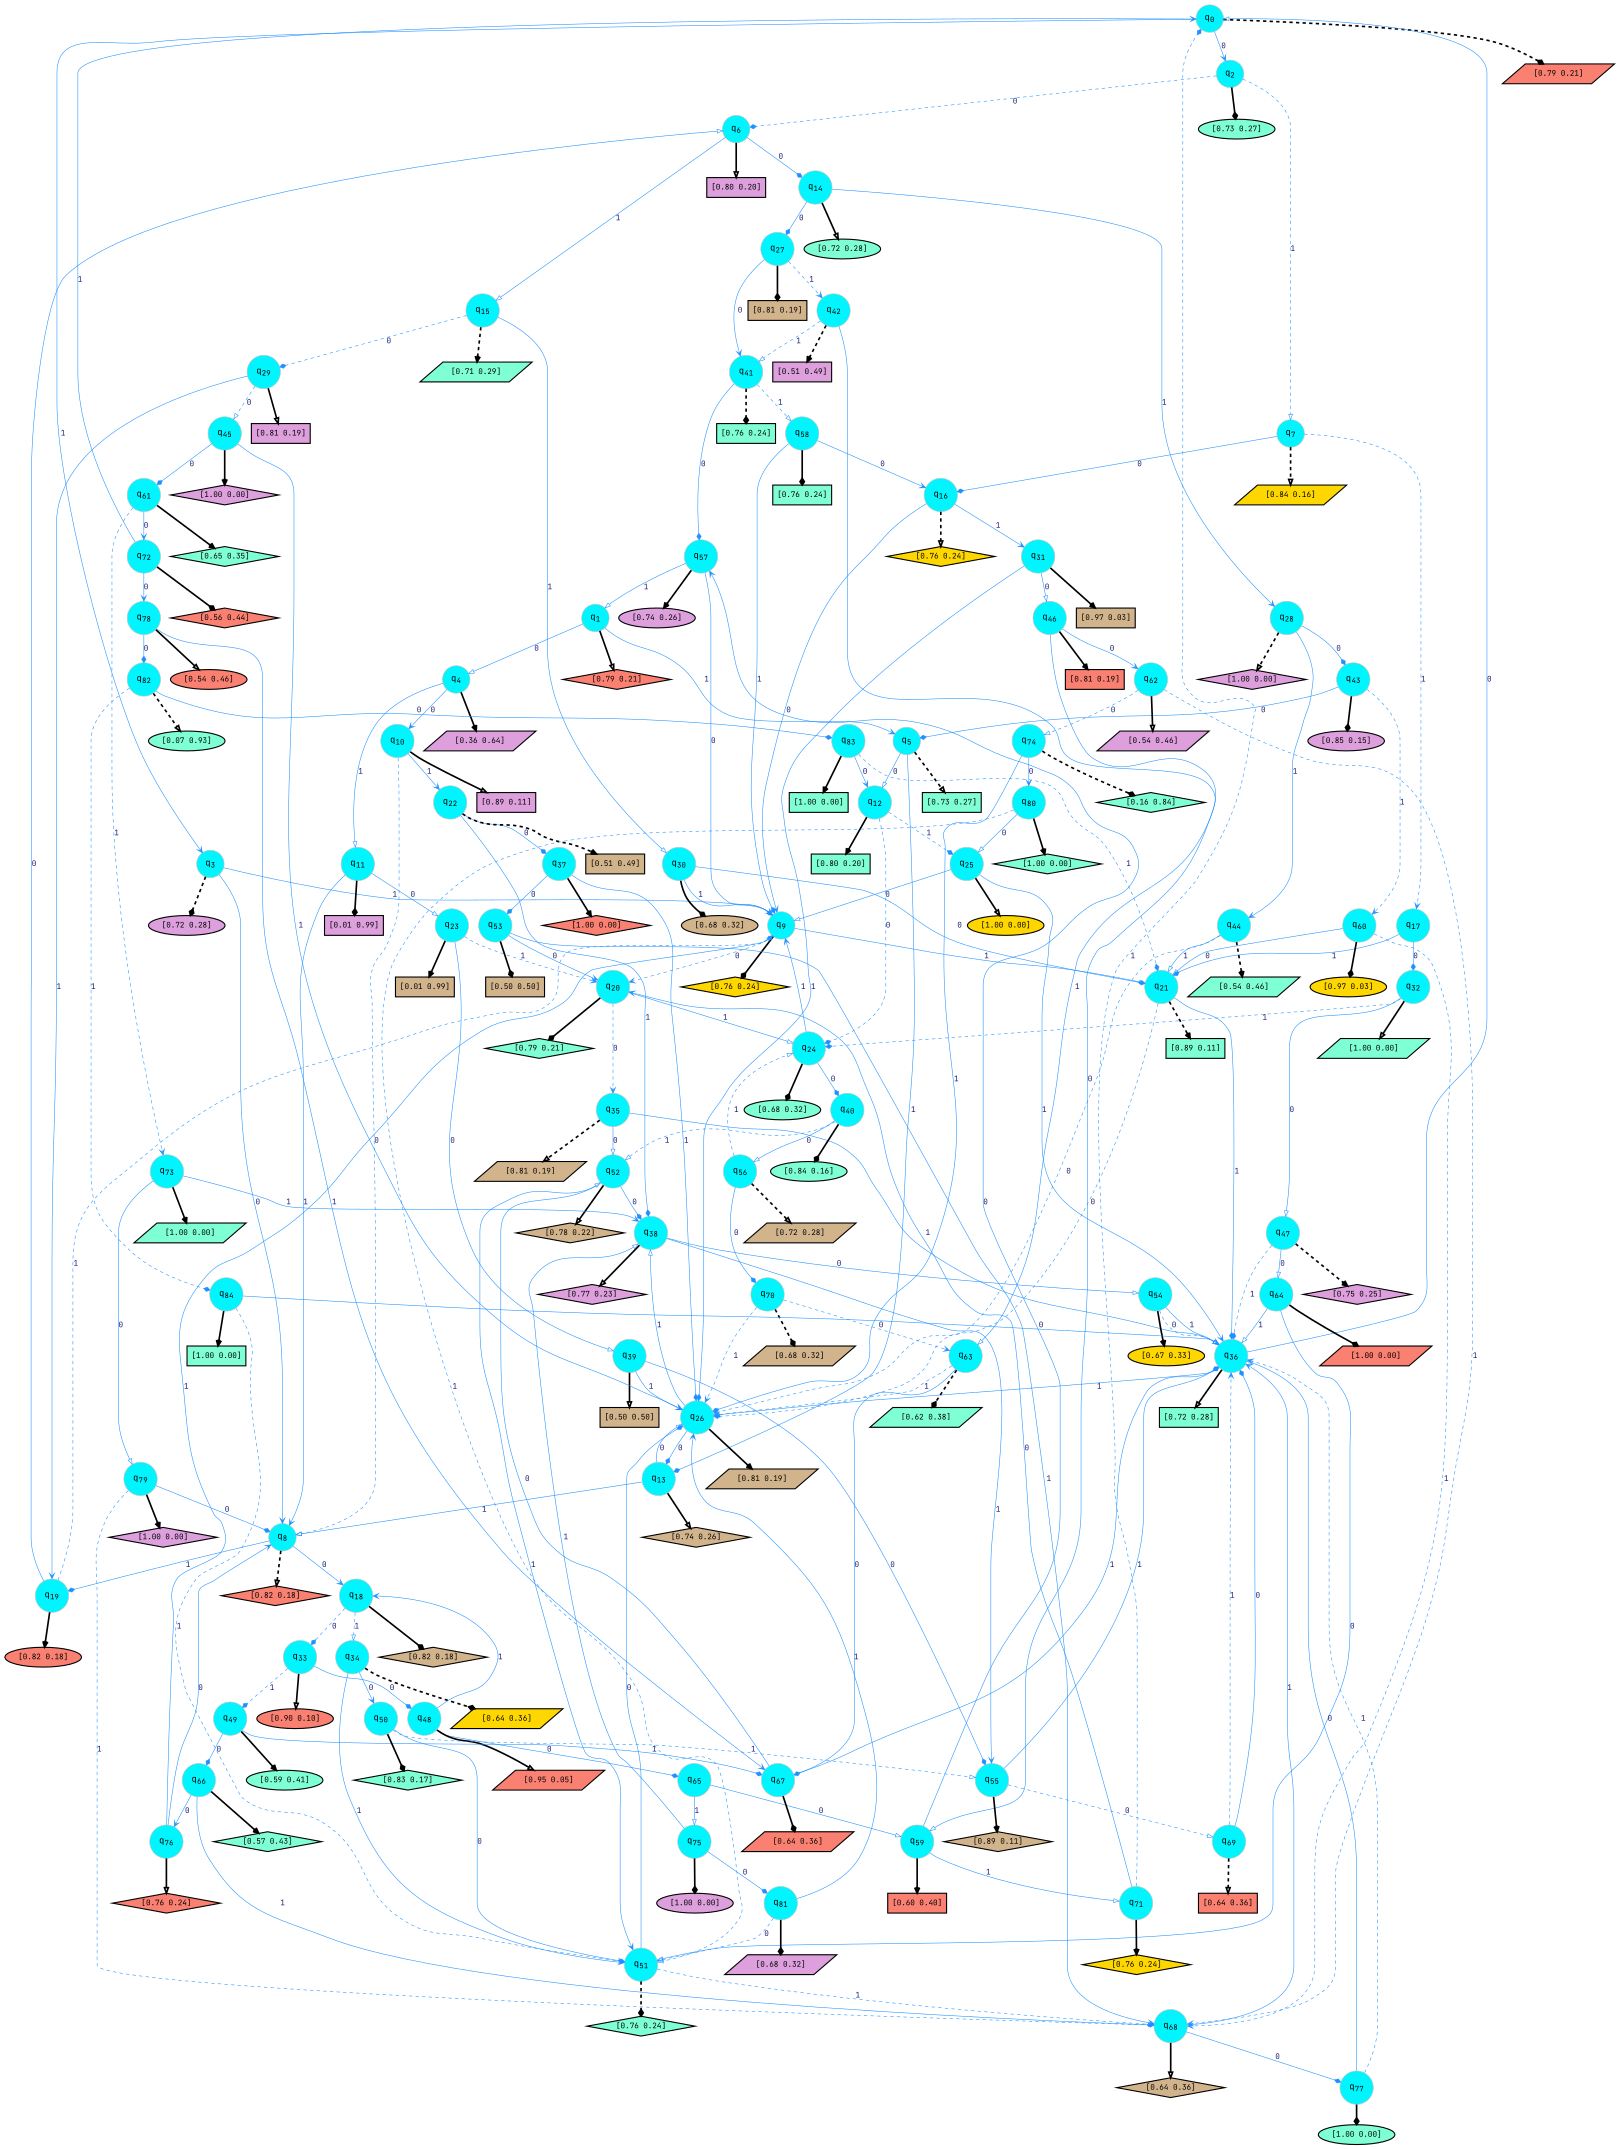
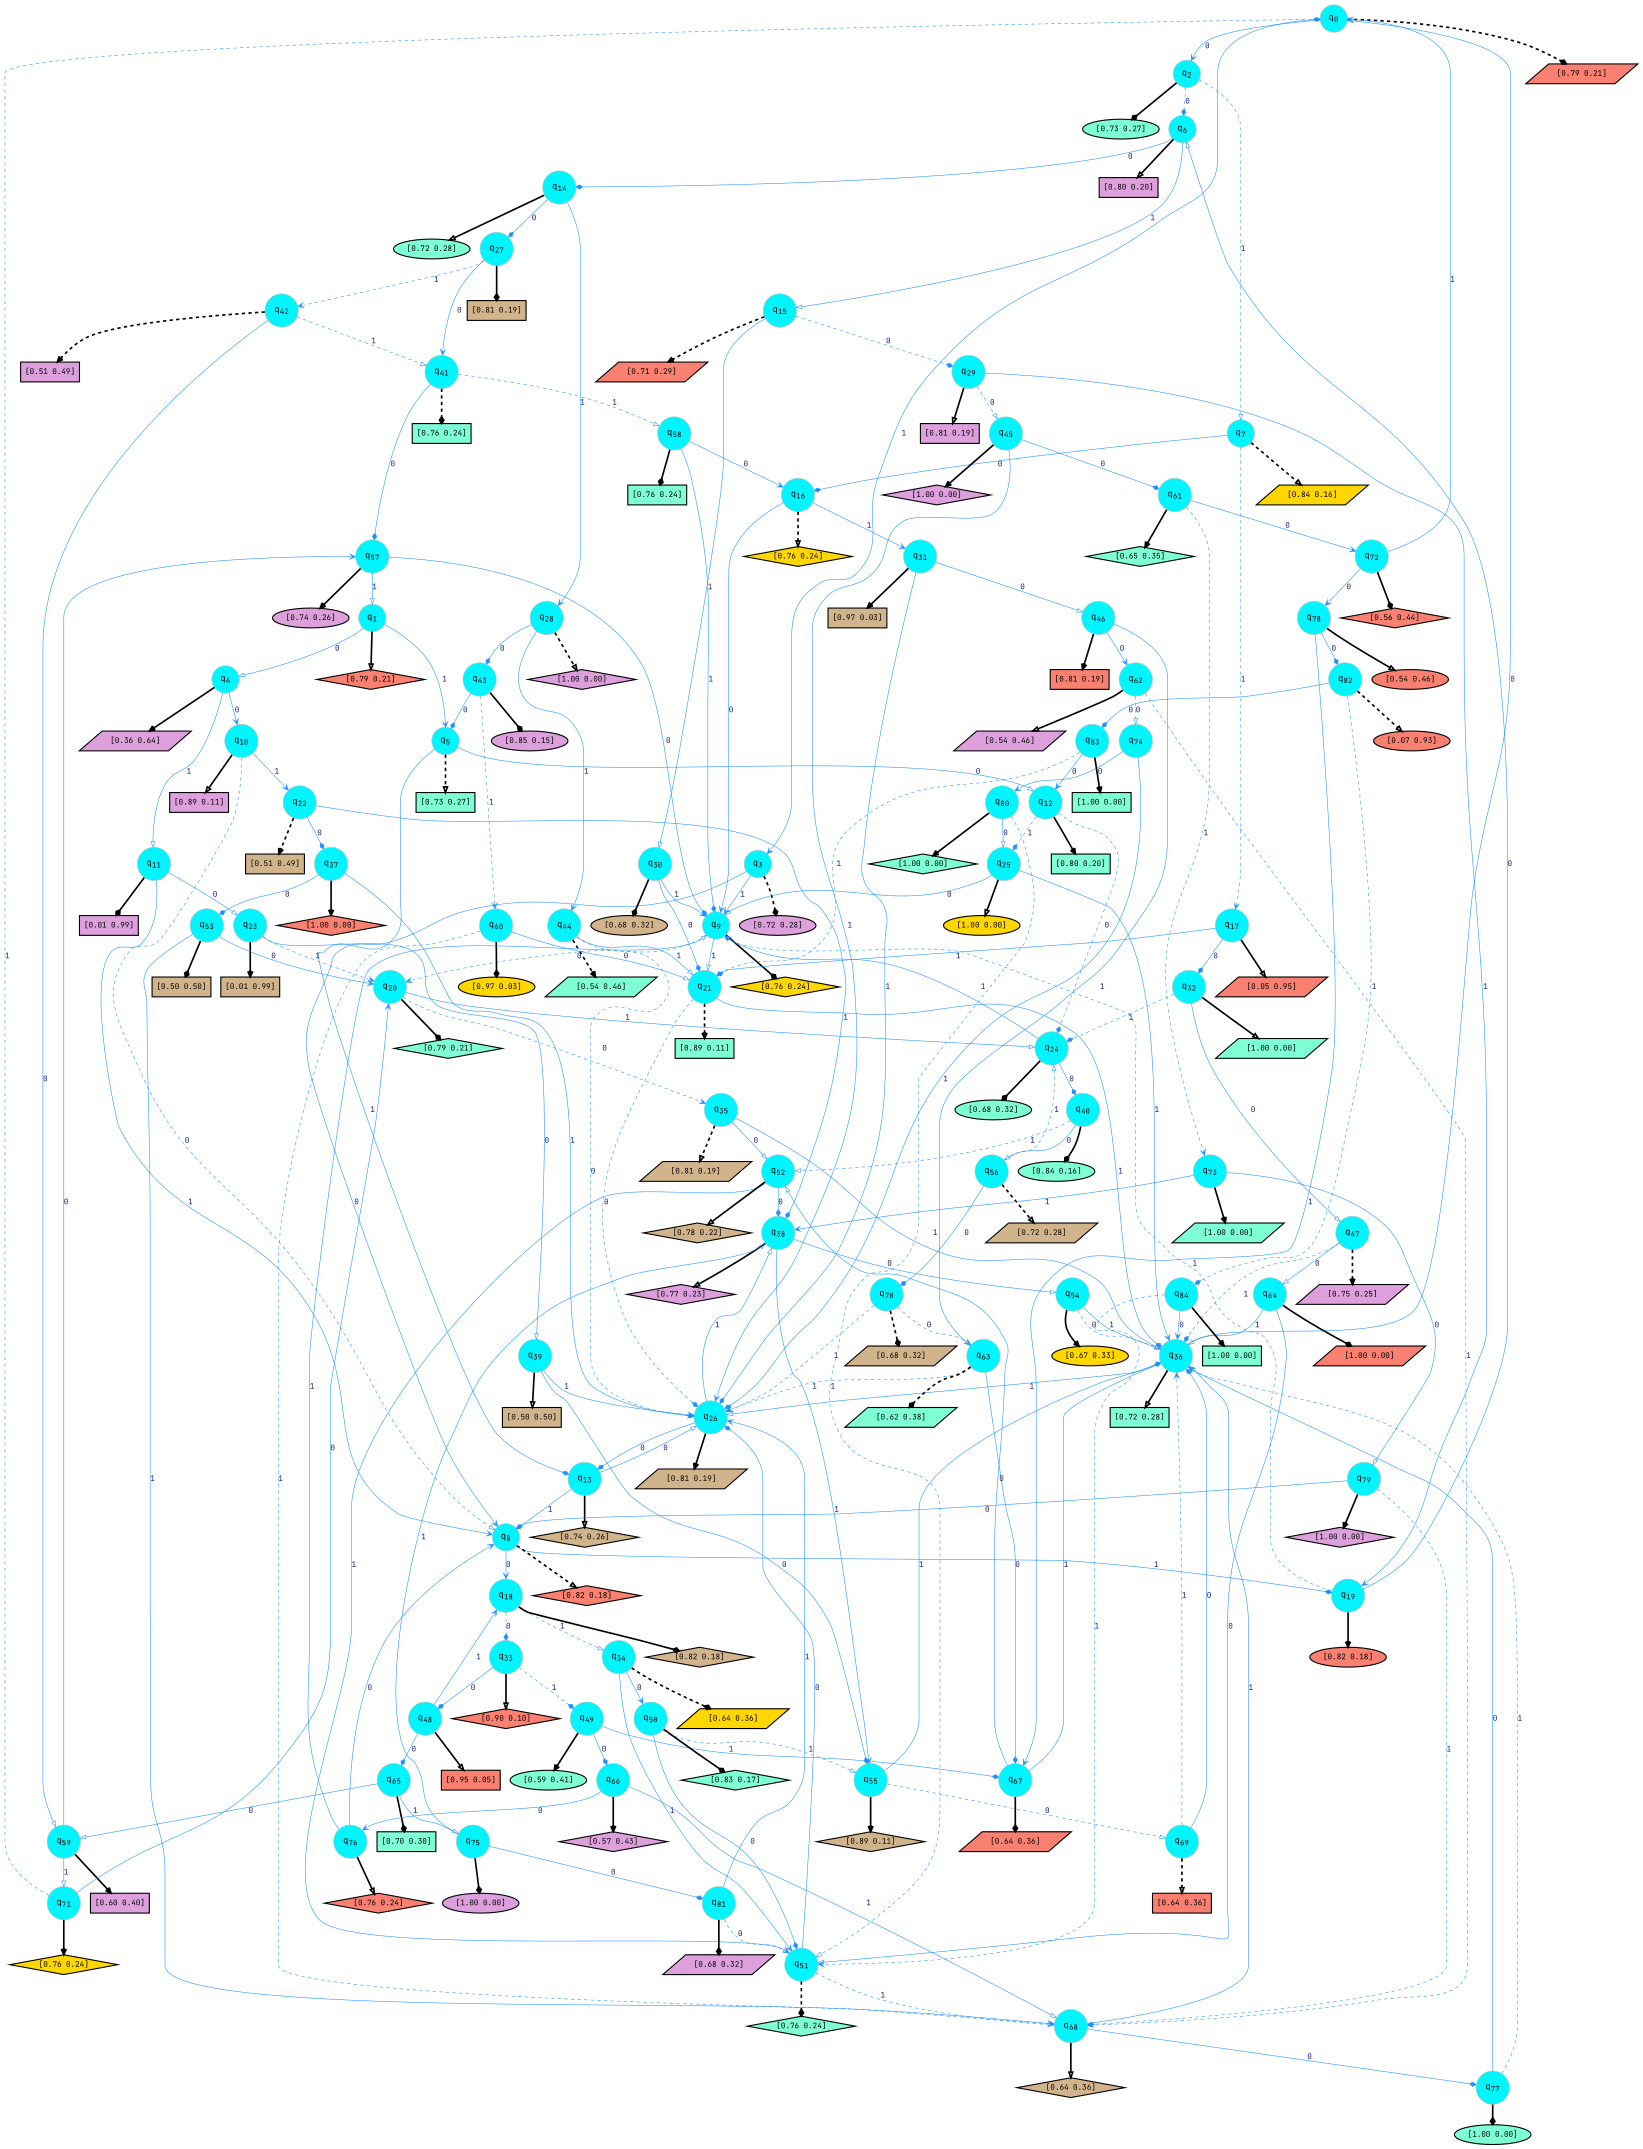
(476, 372) -> (652, 372)
(187, 741) -> (1412, 741)
(1151, 802) -> none
none -> (1272, 987)
(1357, 1294) -> (1352, 1294)
(295, 1719) -> (506, 1719)
(549, 1780) -> (471, 1780)
(268, 1842) -> (613, 1842)
none -> (406, 1842)
(917, 1903) -> (120, 1903)
